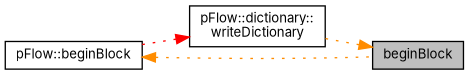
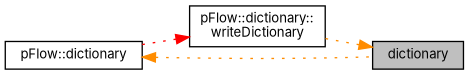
(74, 55) -> (74, 55)
(418, 55) -> (418, 55)
